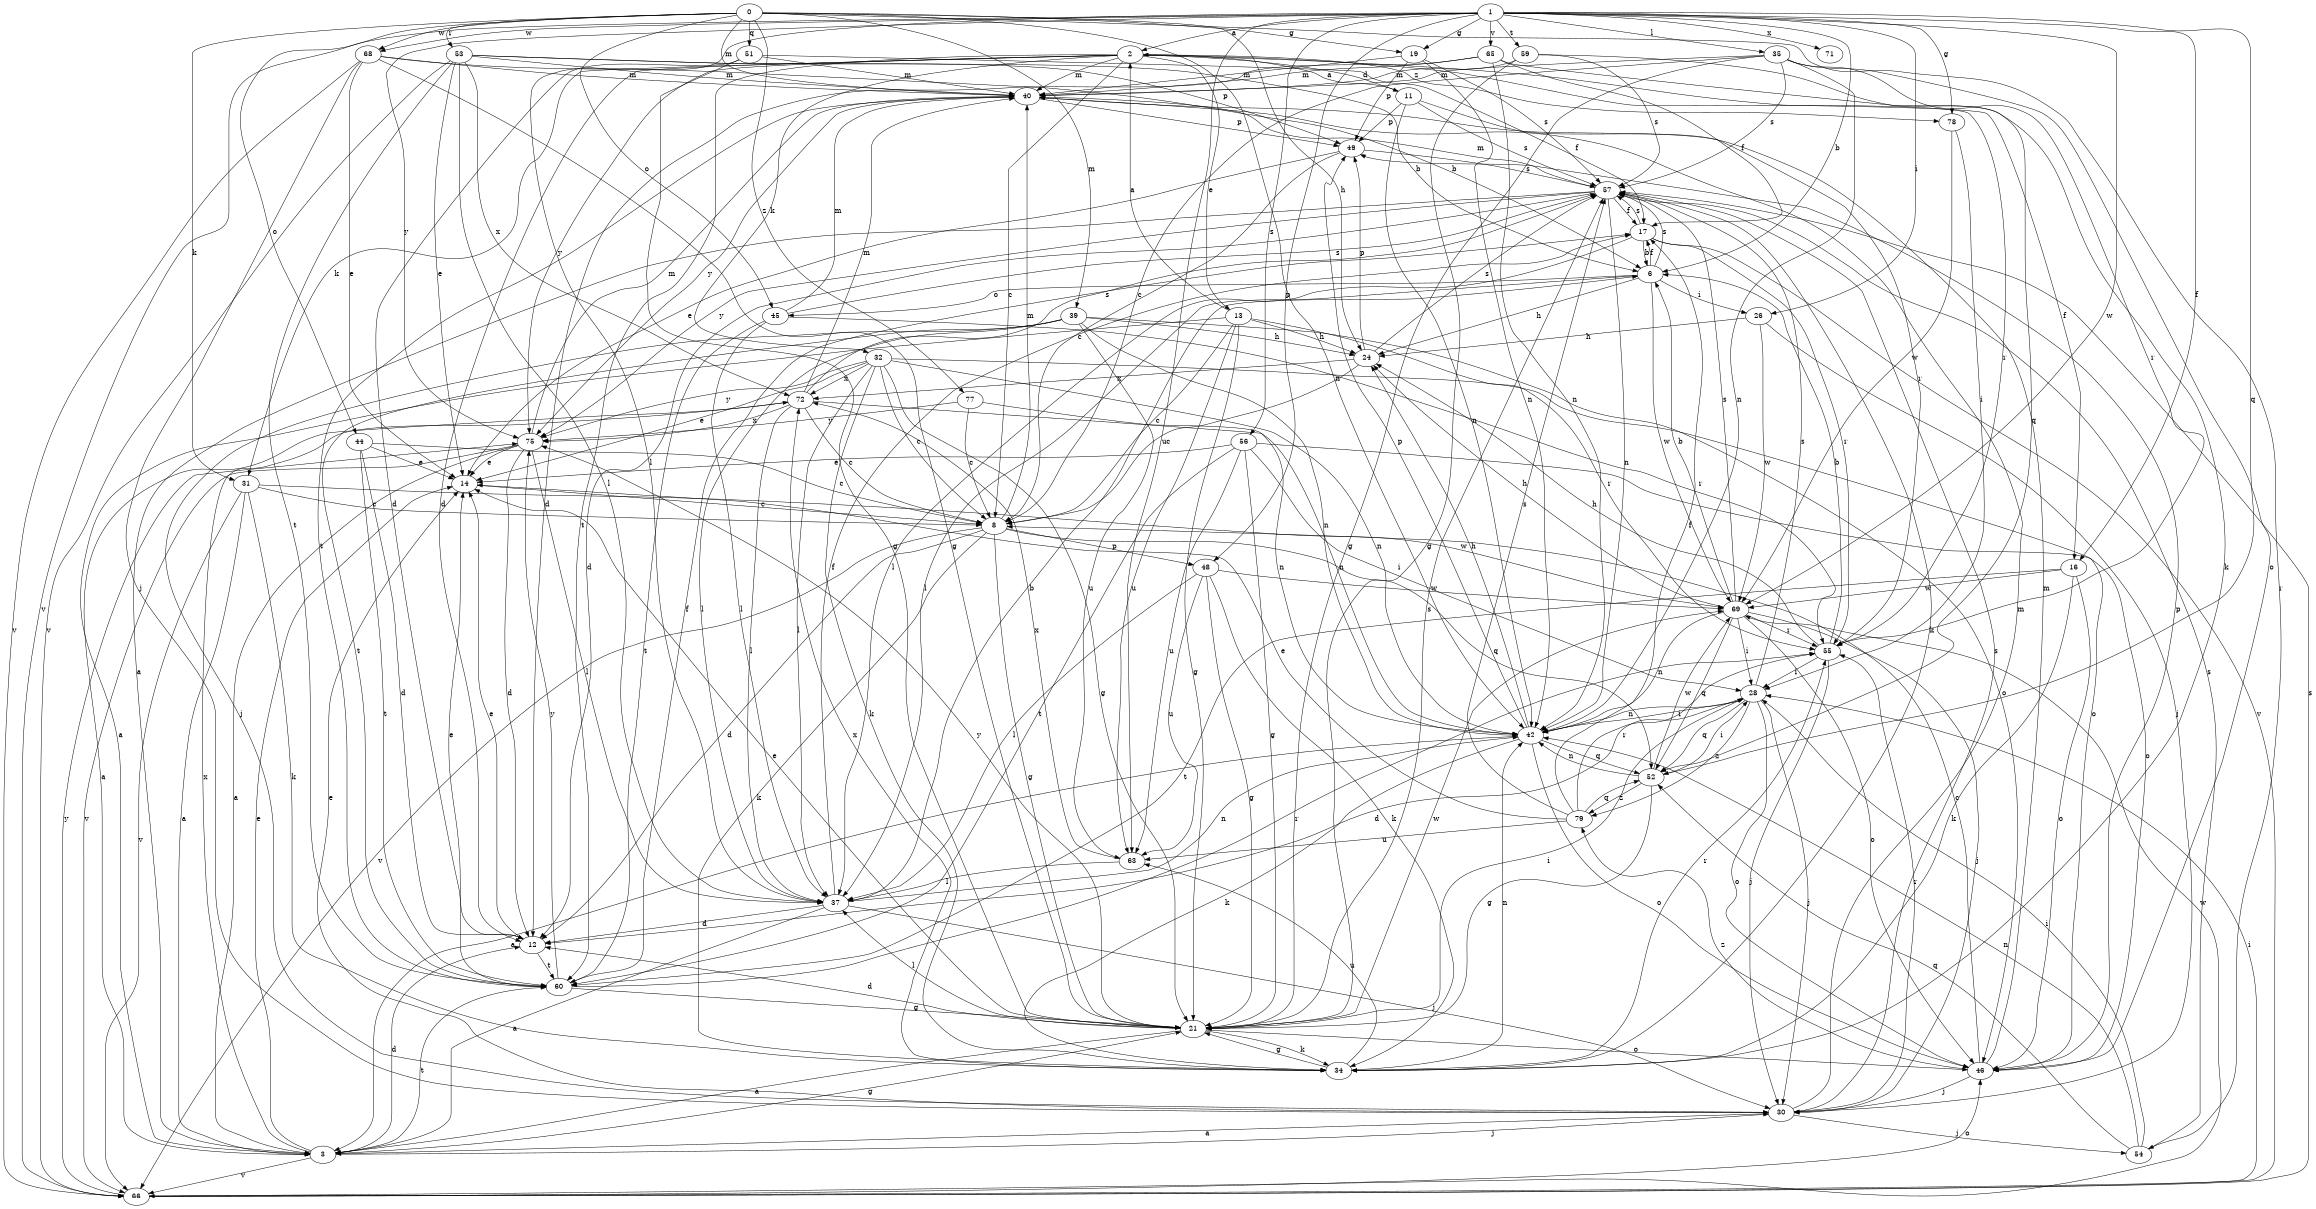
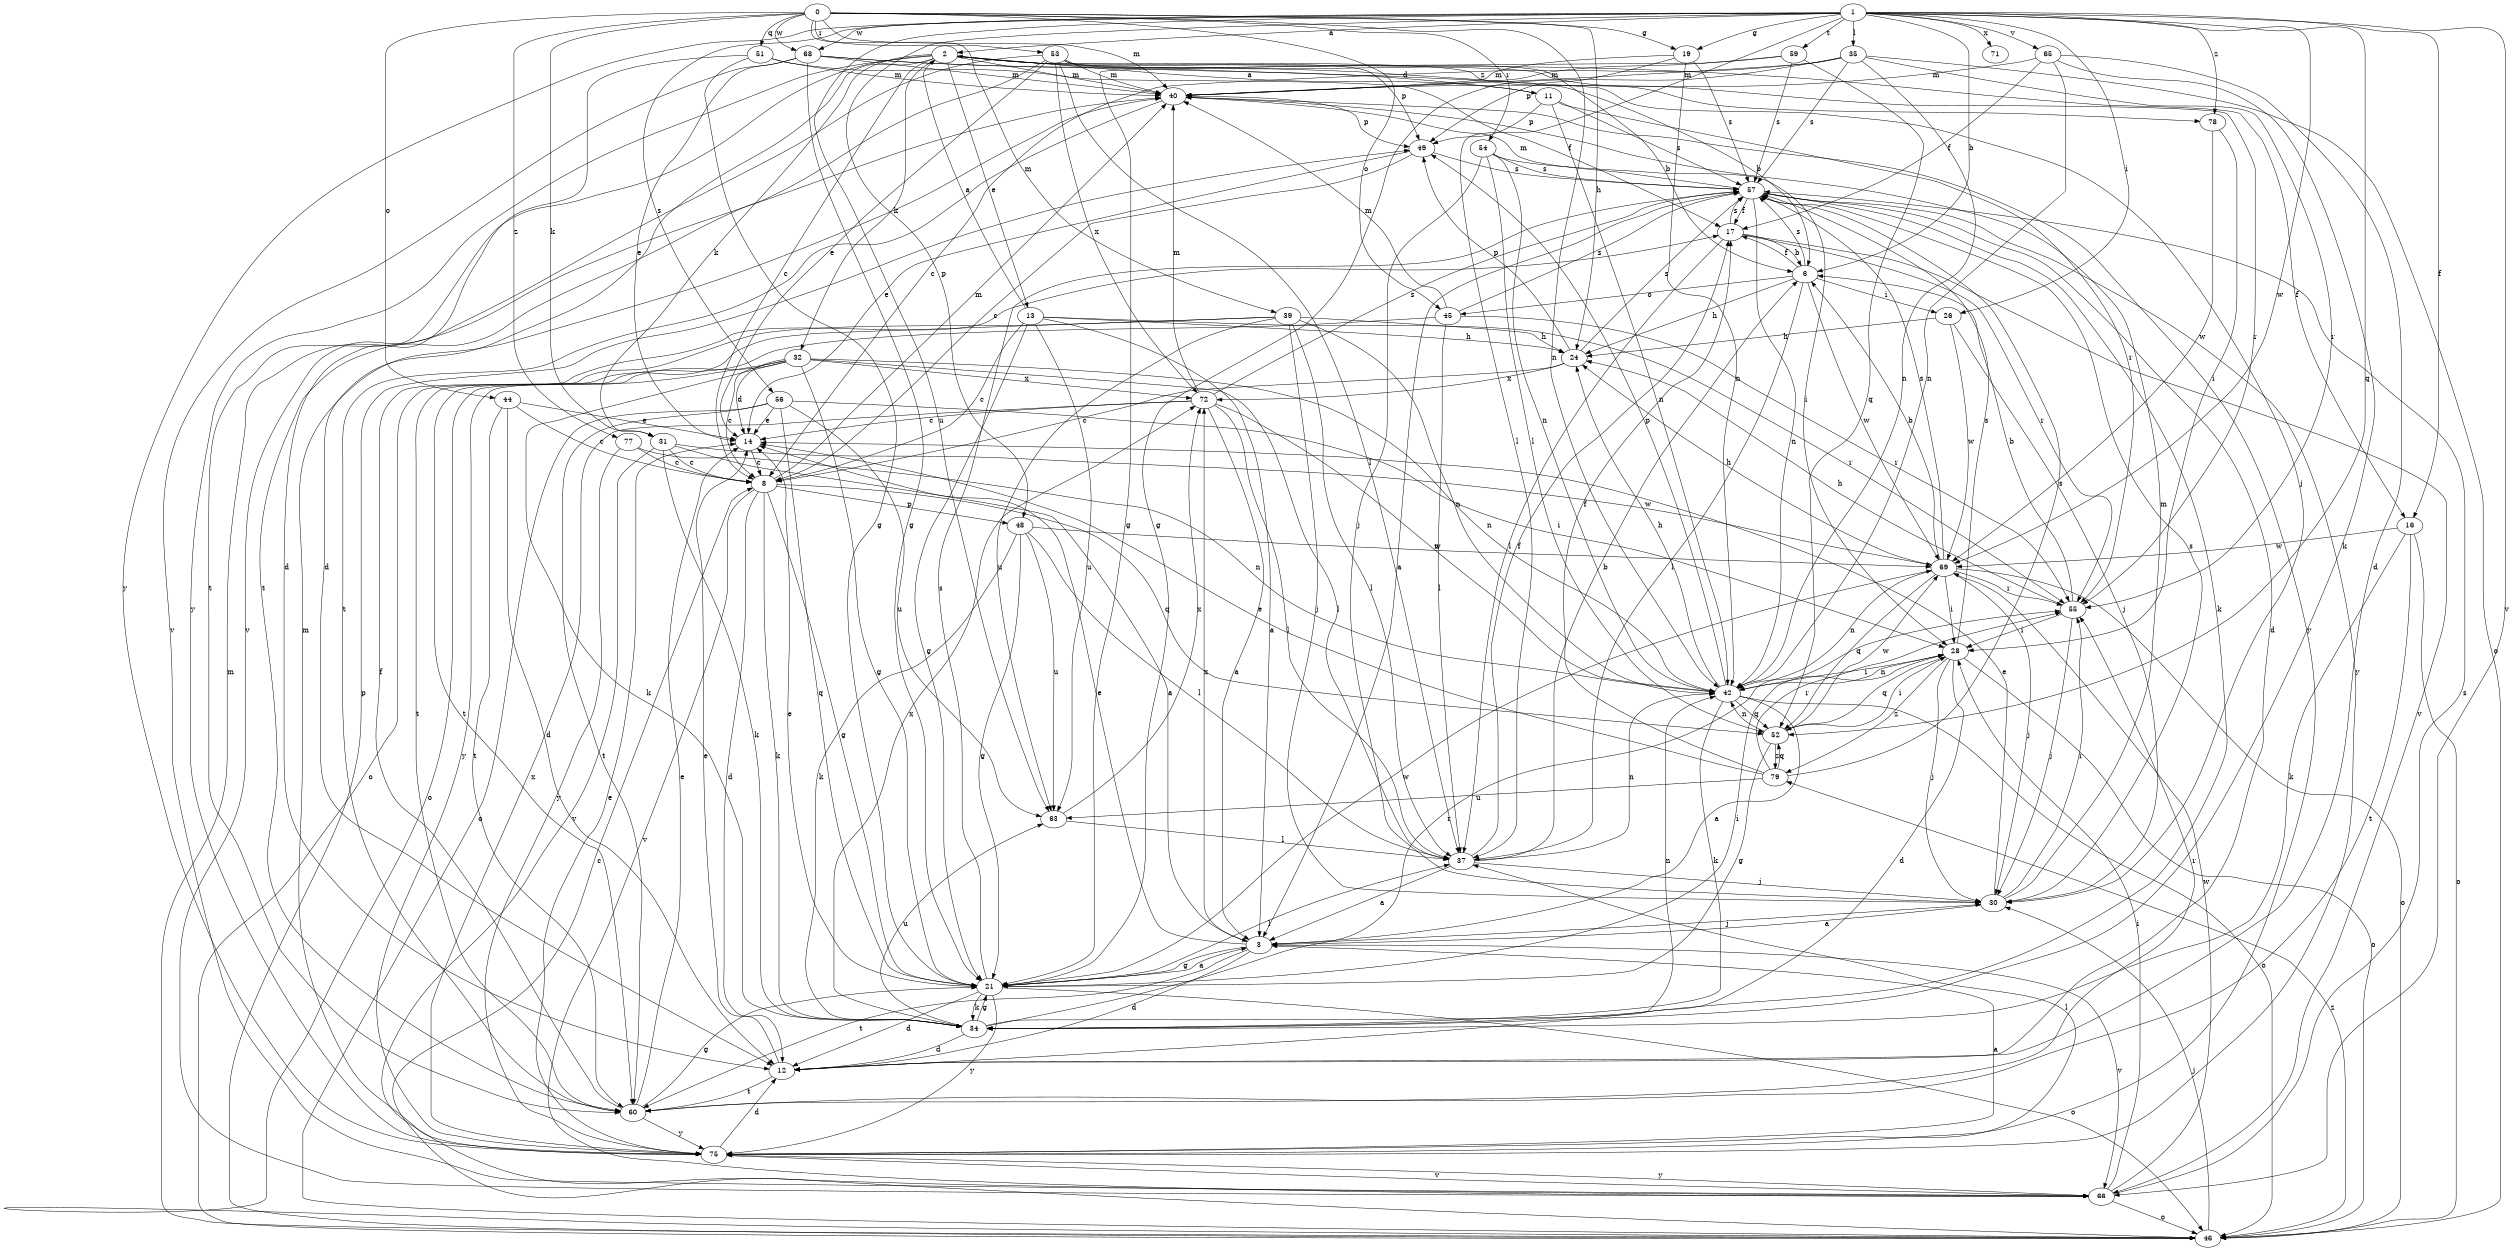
(1946, 54) -> (2216, 54)
(702, 421) -> (740, 400)
(875, 489) -> (946, 416)
(1273, 735) -> (821, 694)
(687, 924) -> (892, 1059)
(1935, 966) -> (1533, 442)
(1965, 1138) -> (1370, 740)
